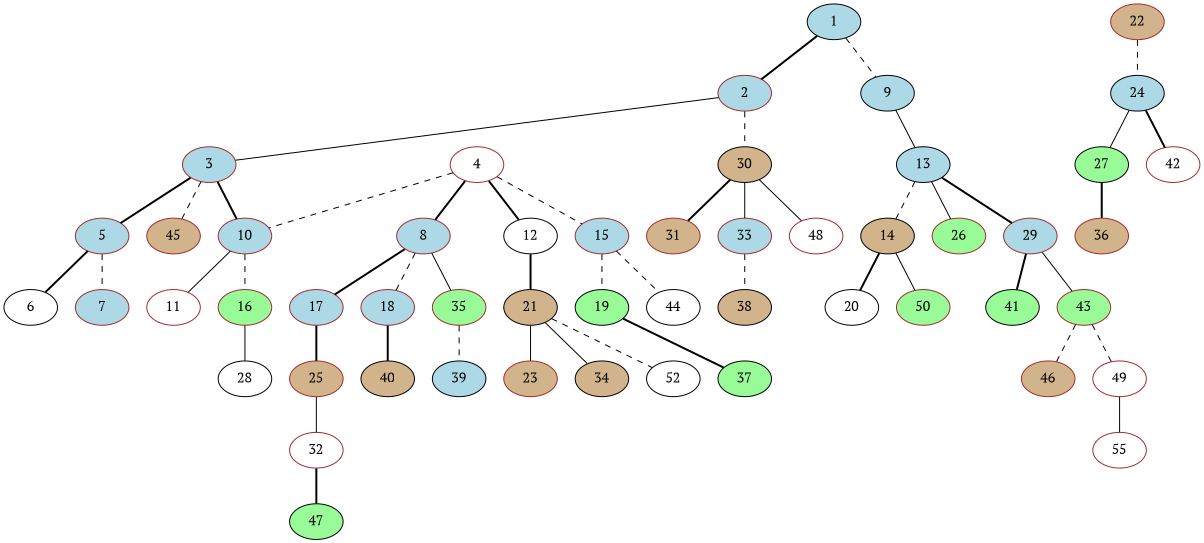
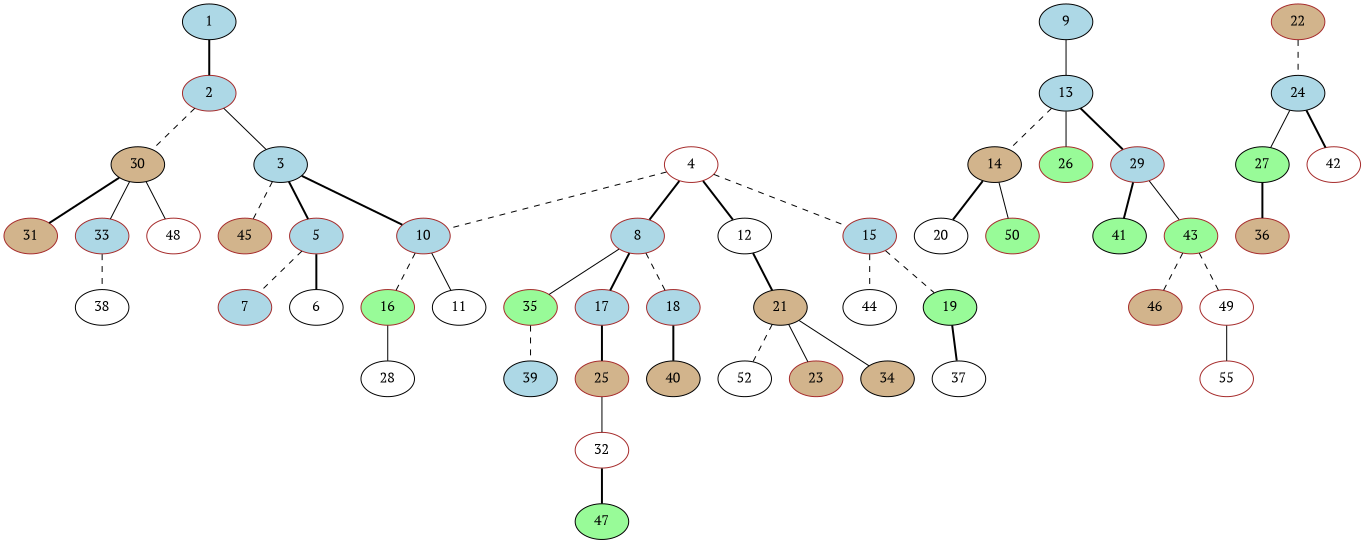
(861, 58) -> none
(209, 165) -> (281, 165)
(174, 307) -> (459, 307)
(745, 307) -> (102, 307)
(745, 379) -> (959, 379)
